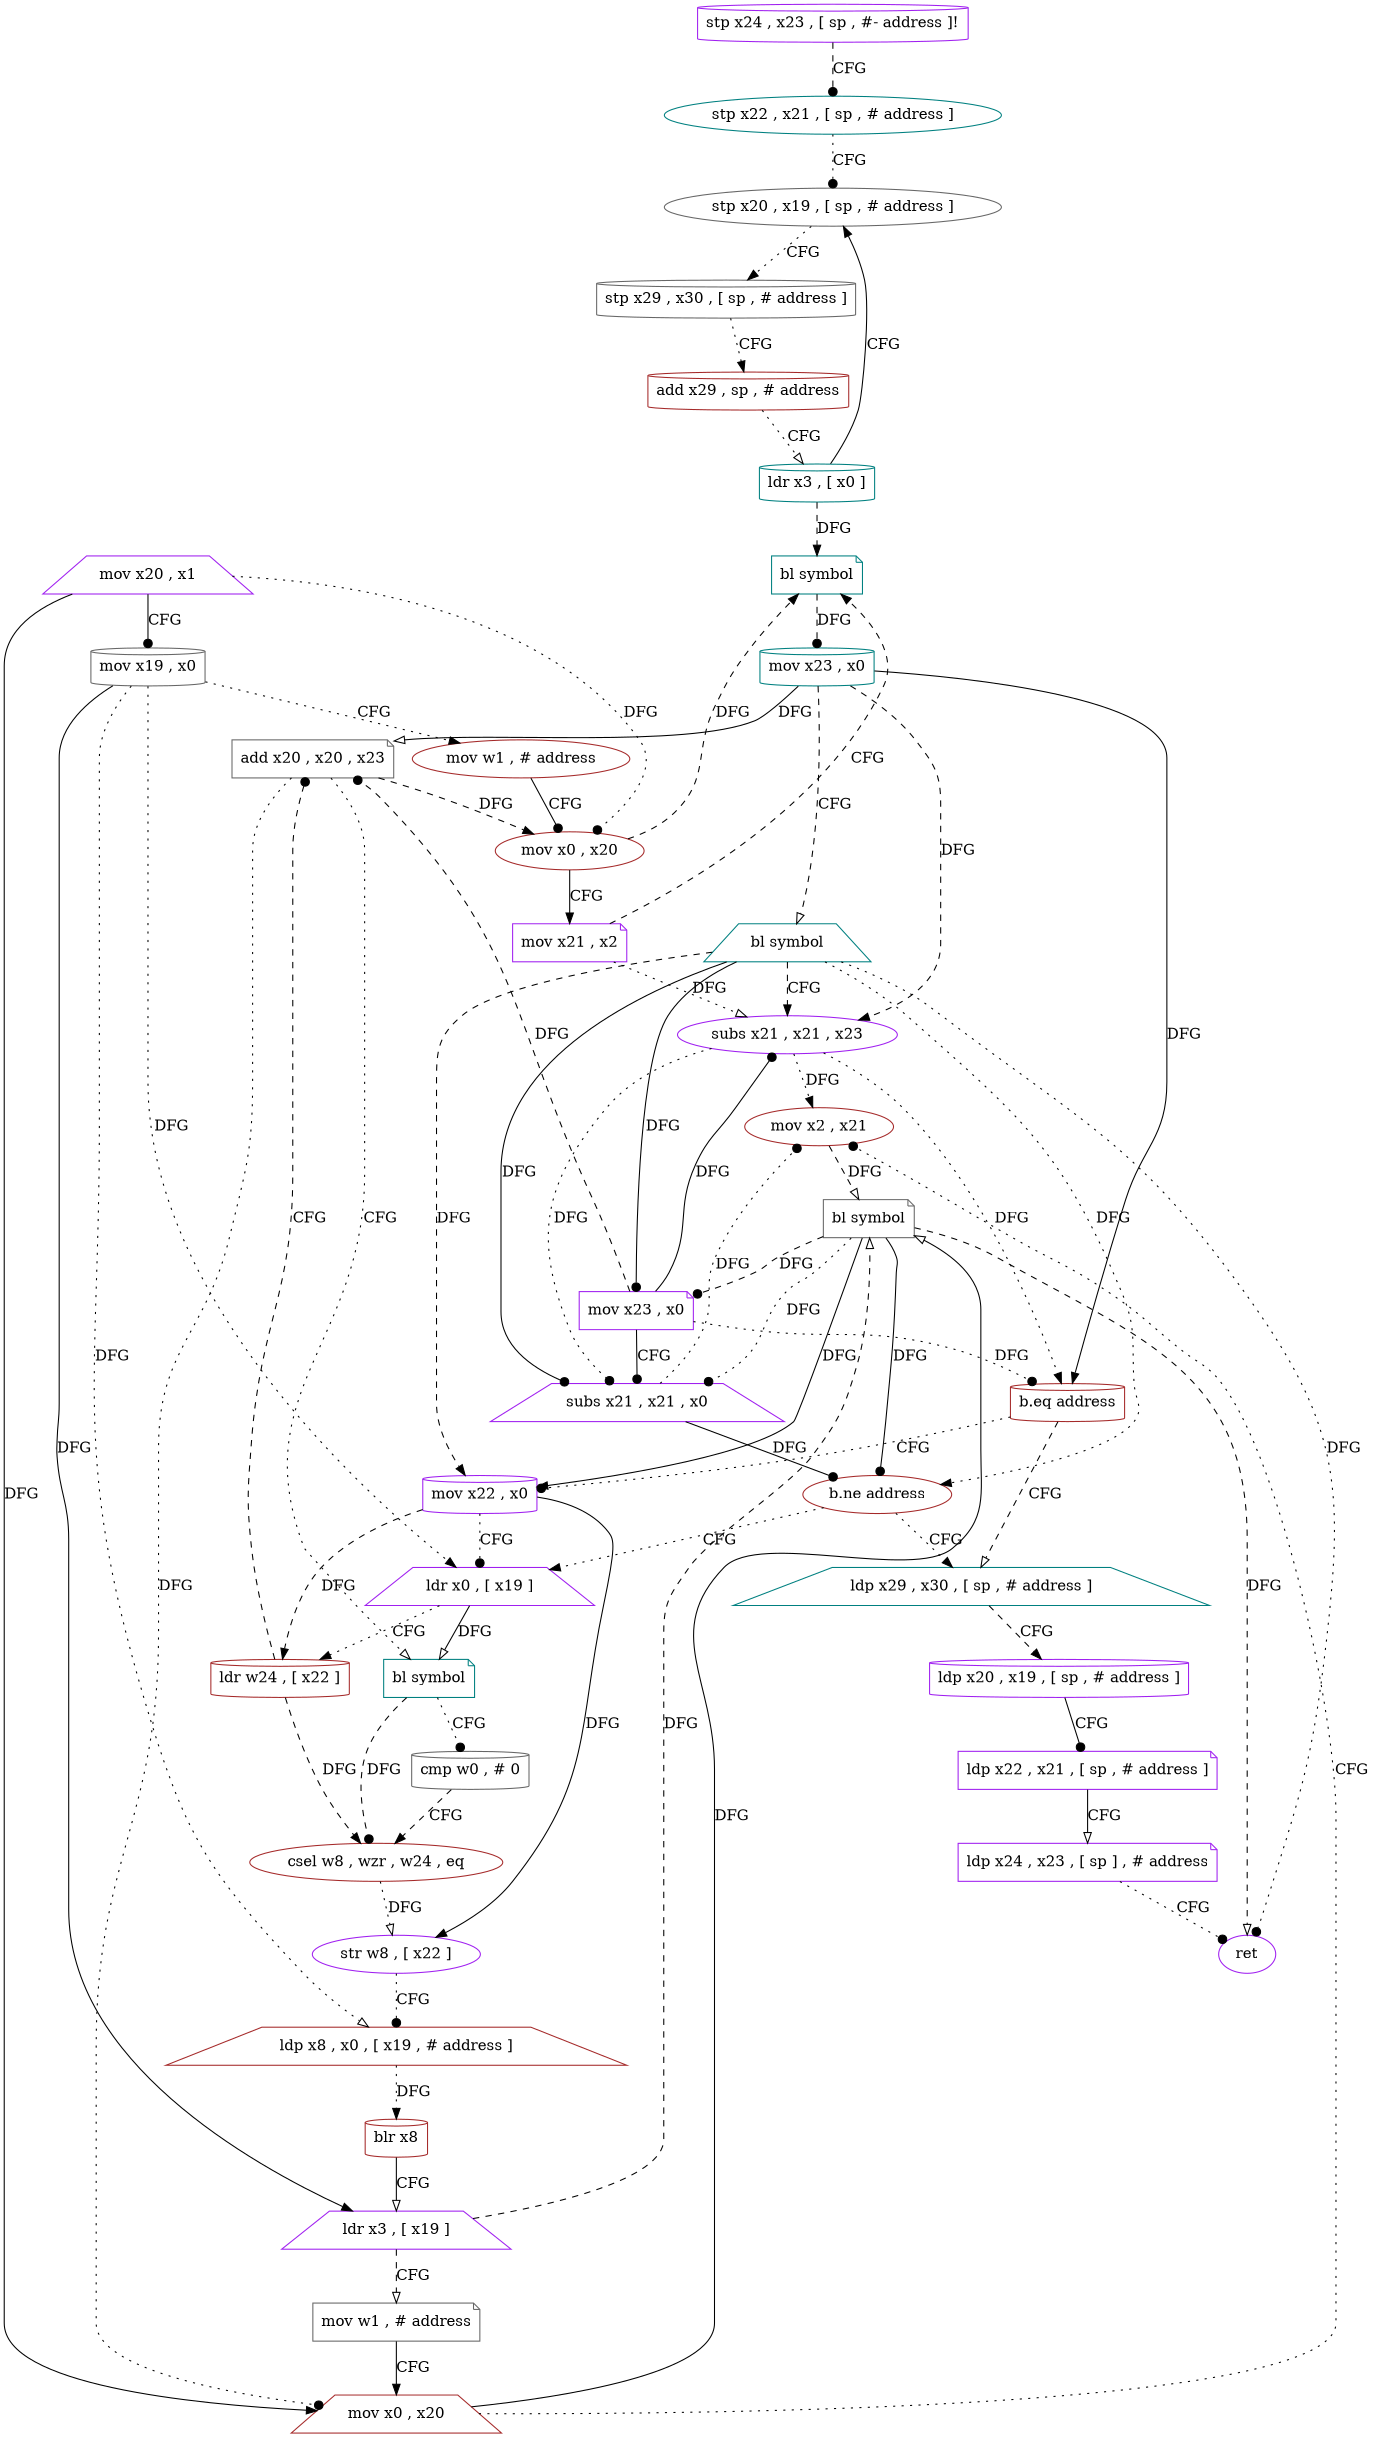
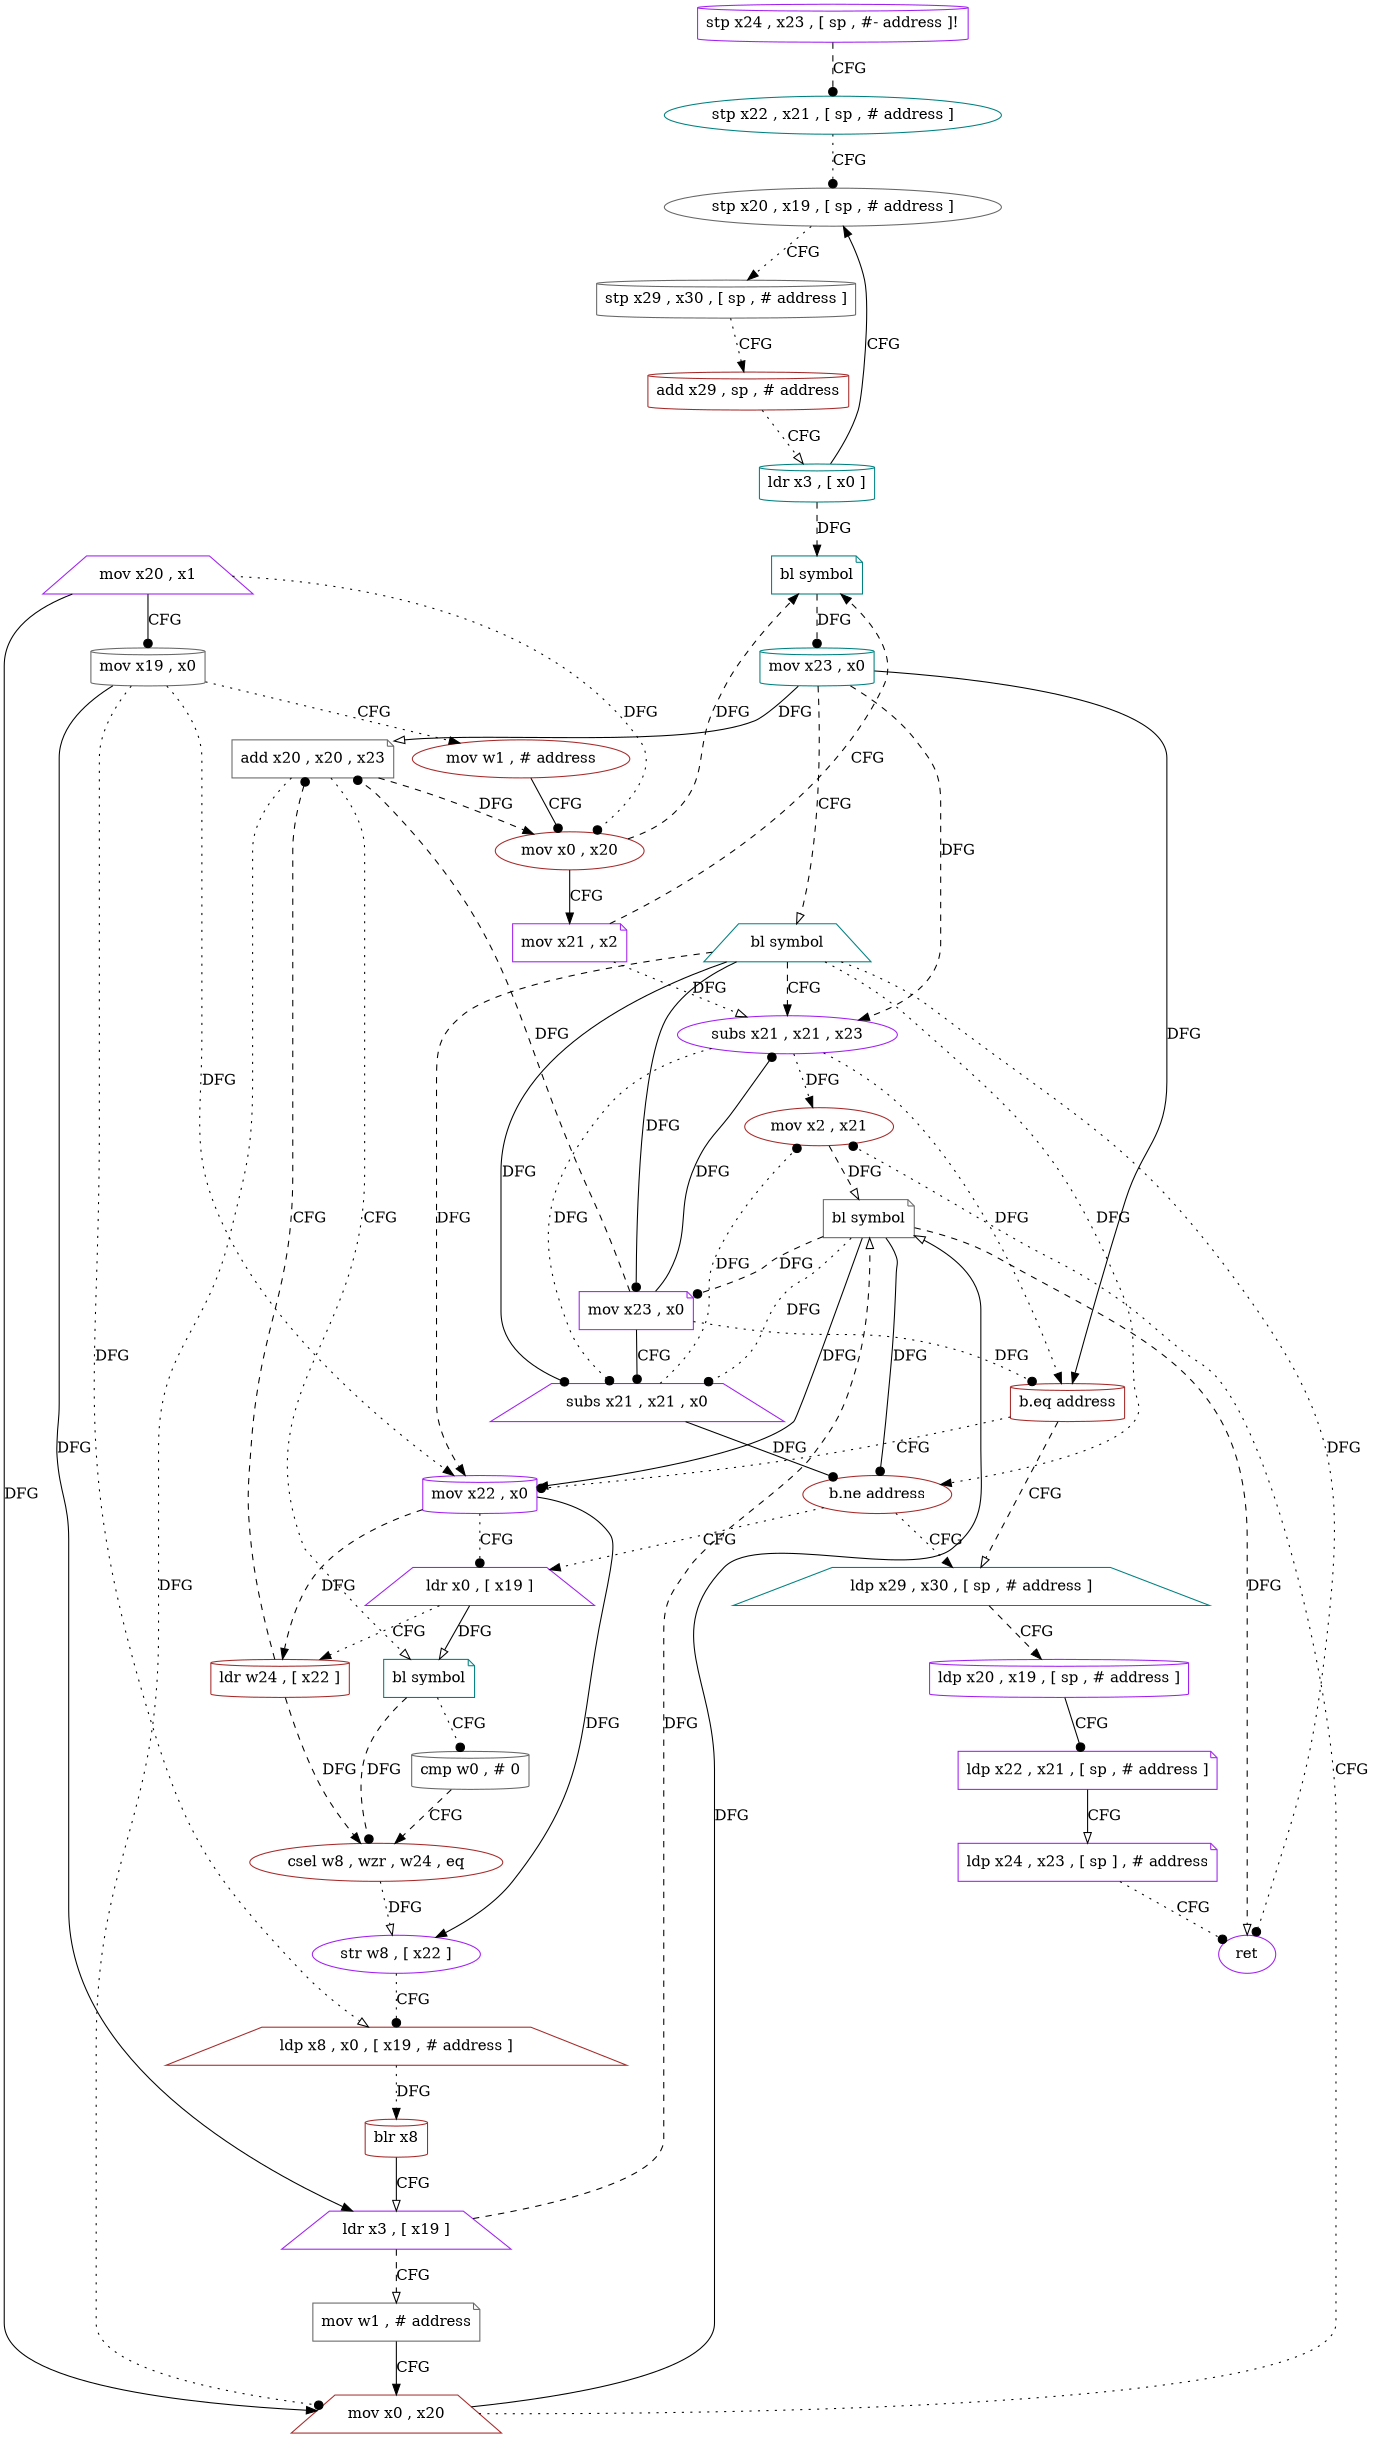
(161, 1174) -> (200, 1119)
